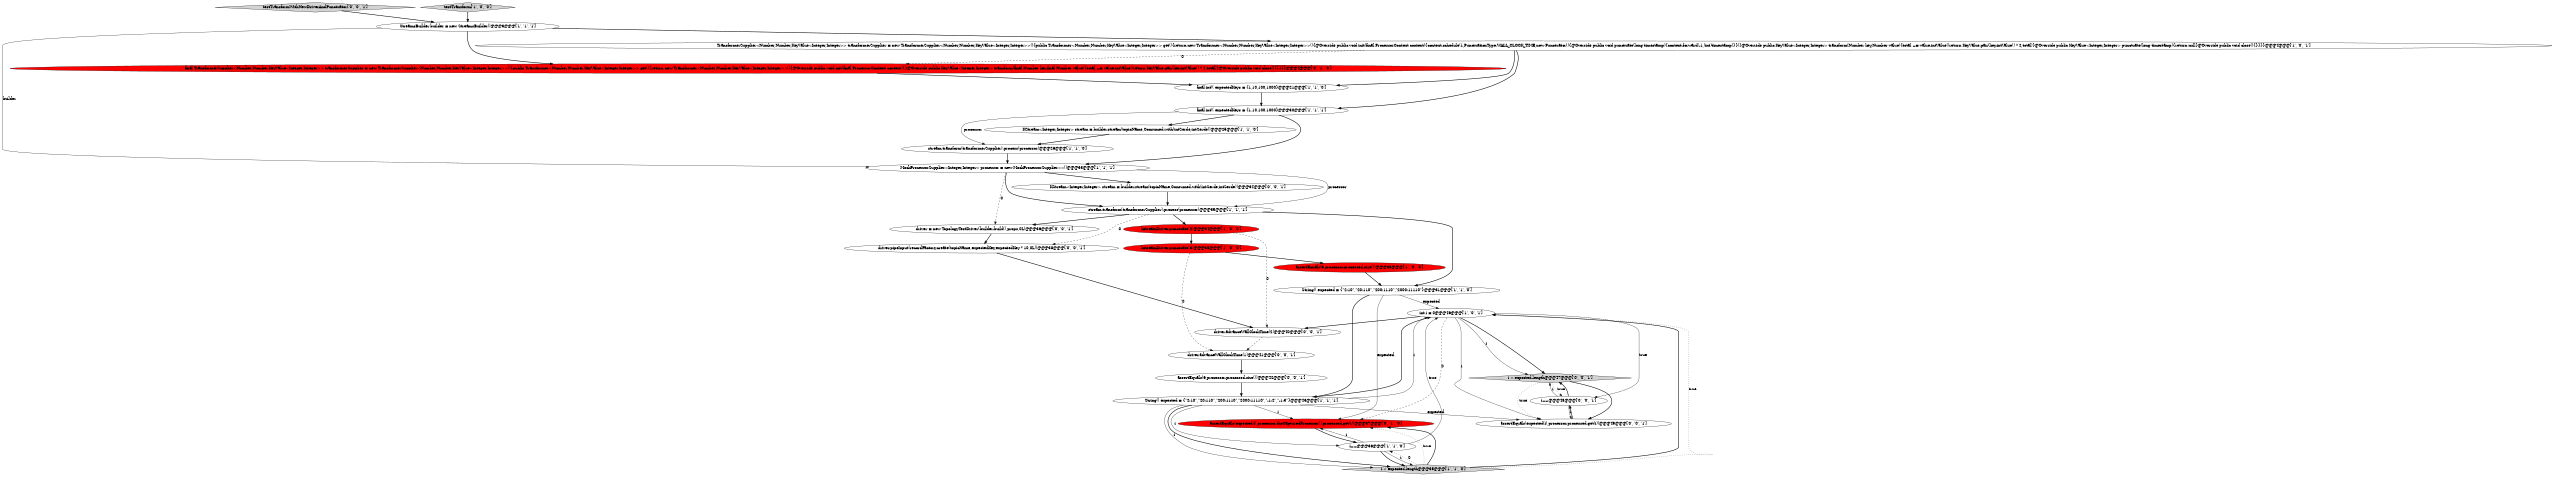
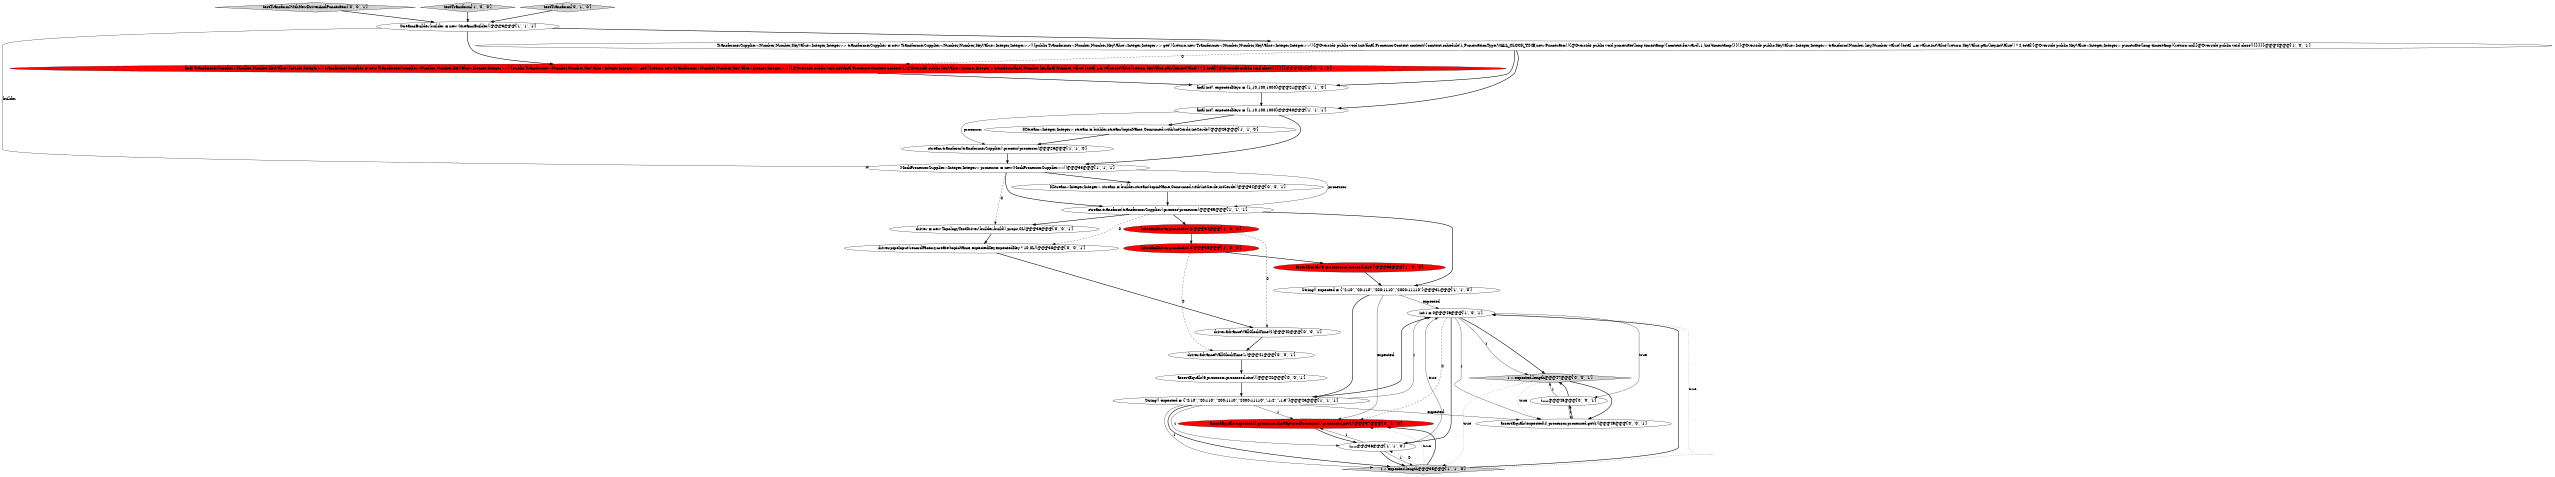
none -> (568, 7)
(1364, 322) -> (1451, 397)
(1255, 343) -> (1255, 343)
(1555, 389) -> (1467, 405)
